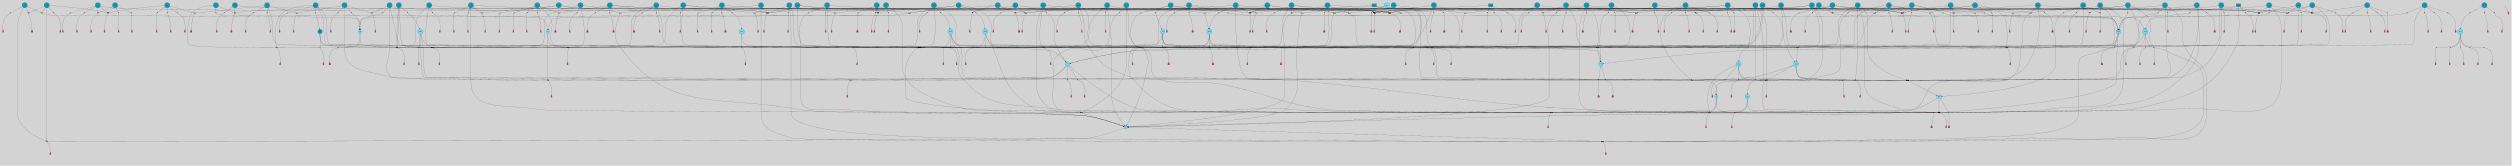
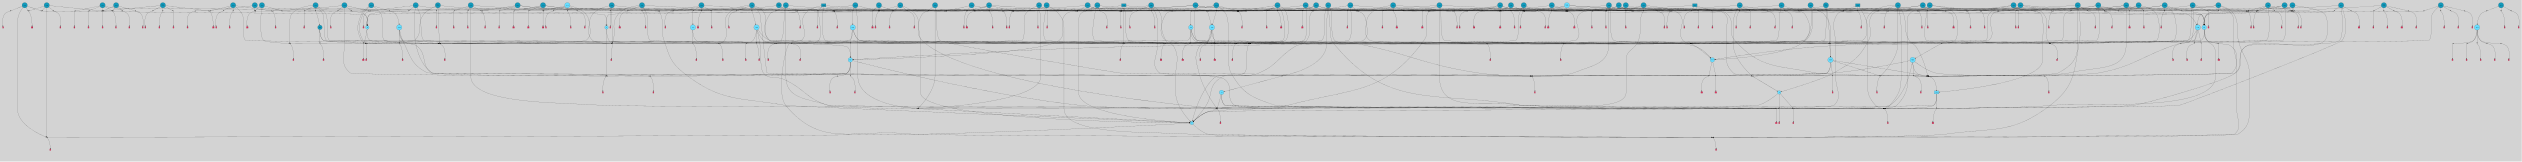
(537, 5) -> (567, 5)
(683, 5) -> (824, 5)
none -> (1524, 5)
(2118, 32) -> (2204, 27)
